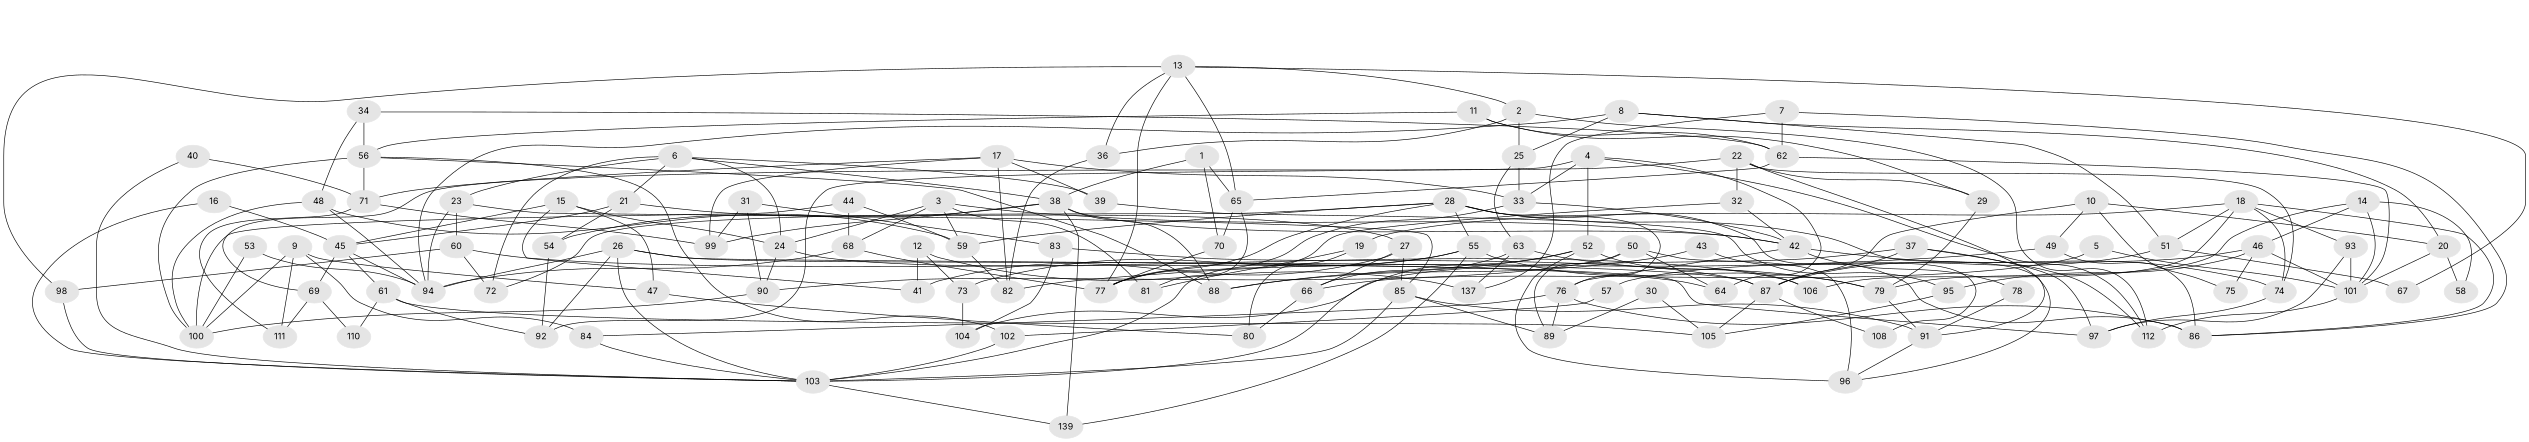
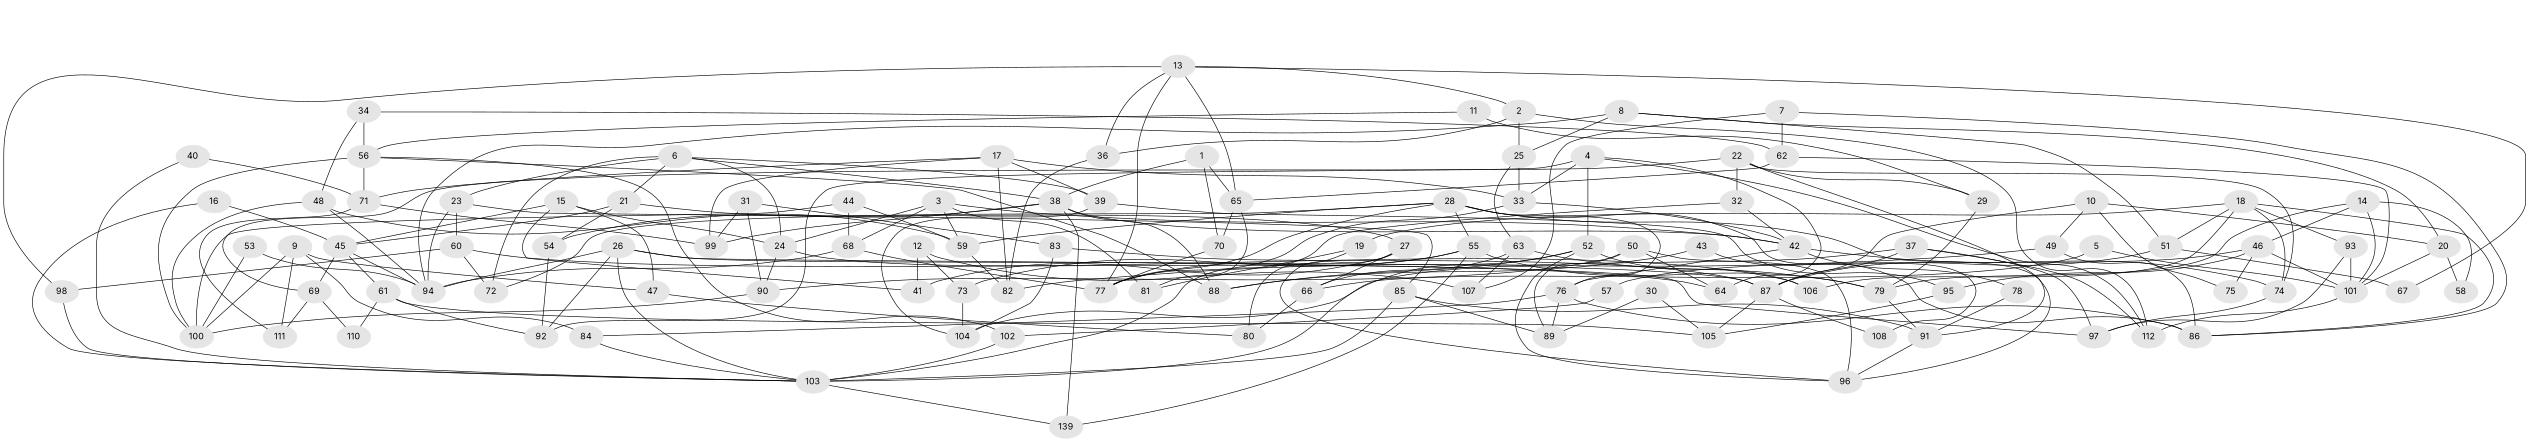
(1628, 134) -> none
none -> (923, 222)
(1402, 269) -> (1484, 349)
(1469, 292) -> (1469, 292)
